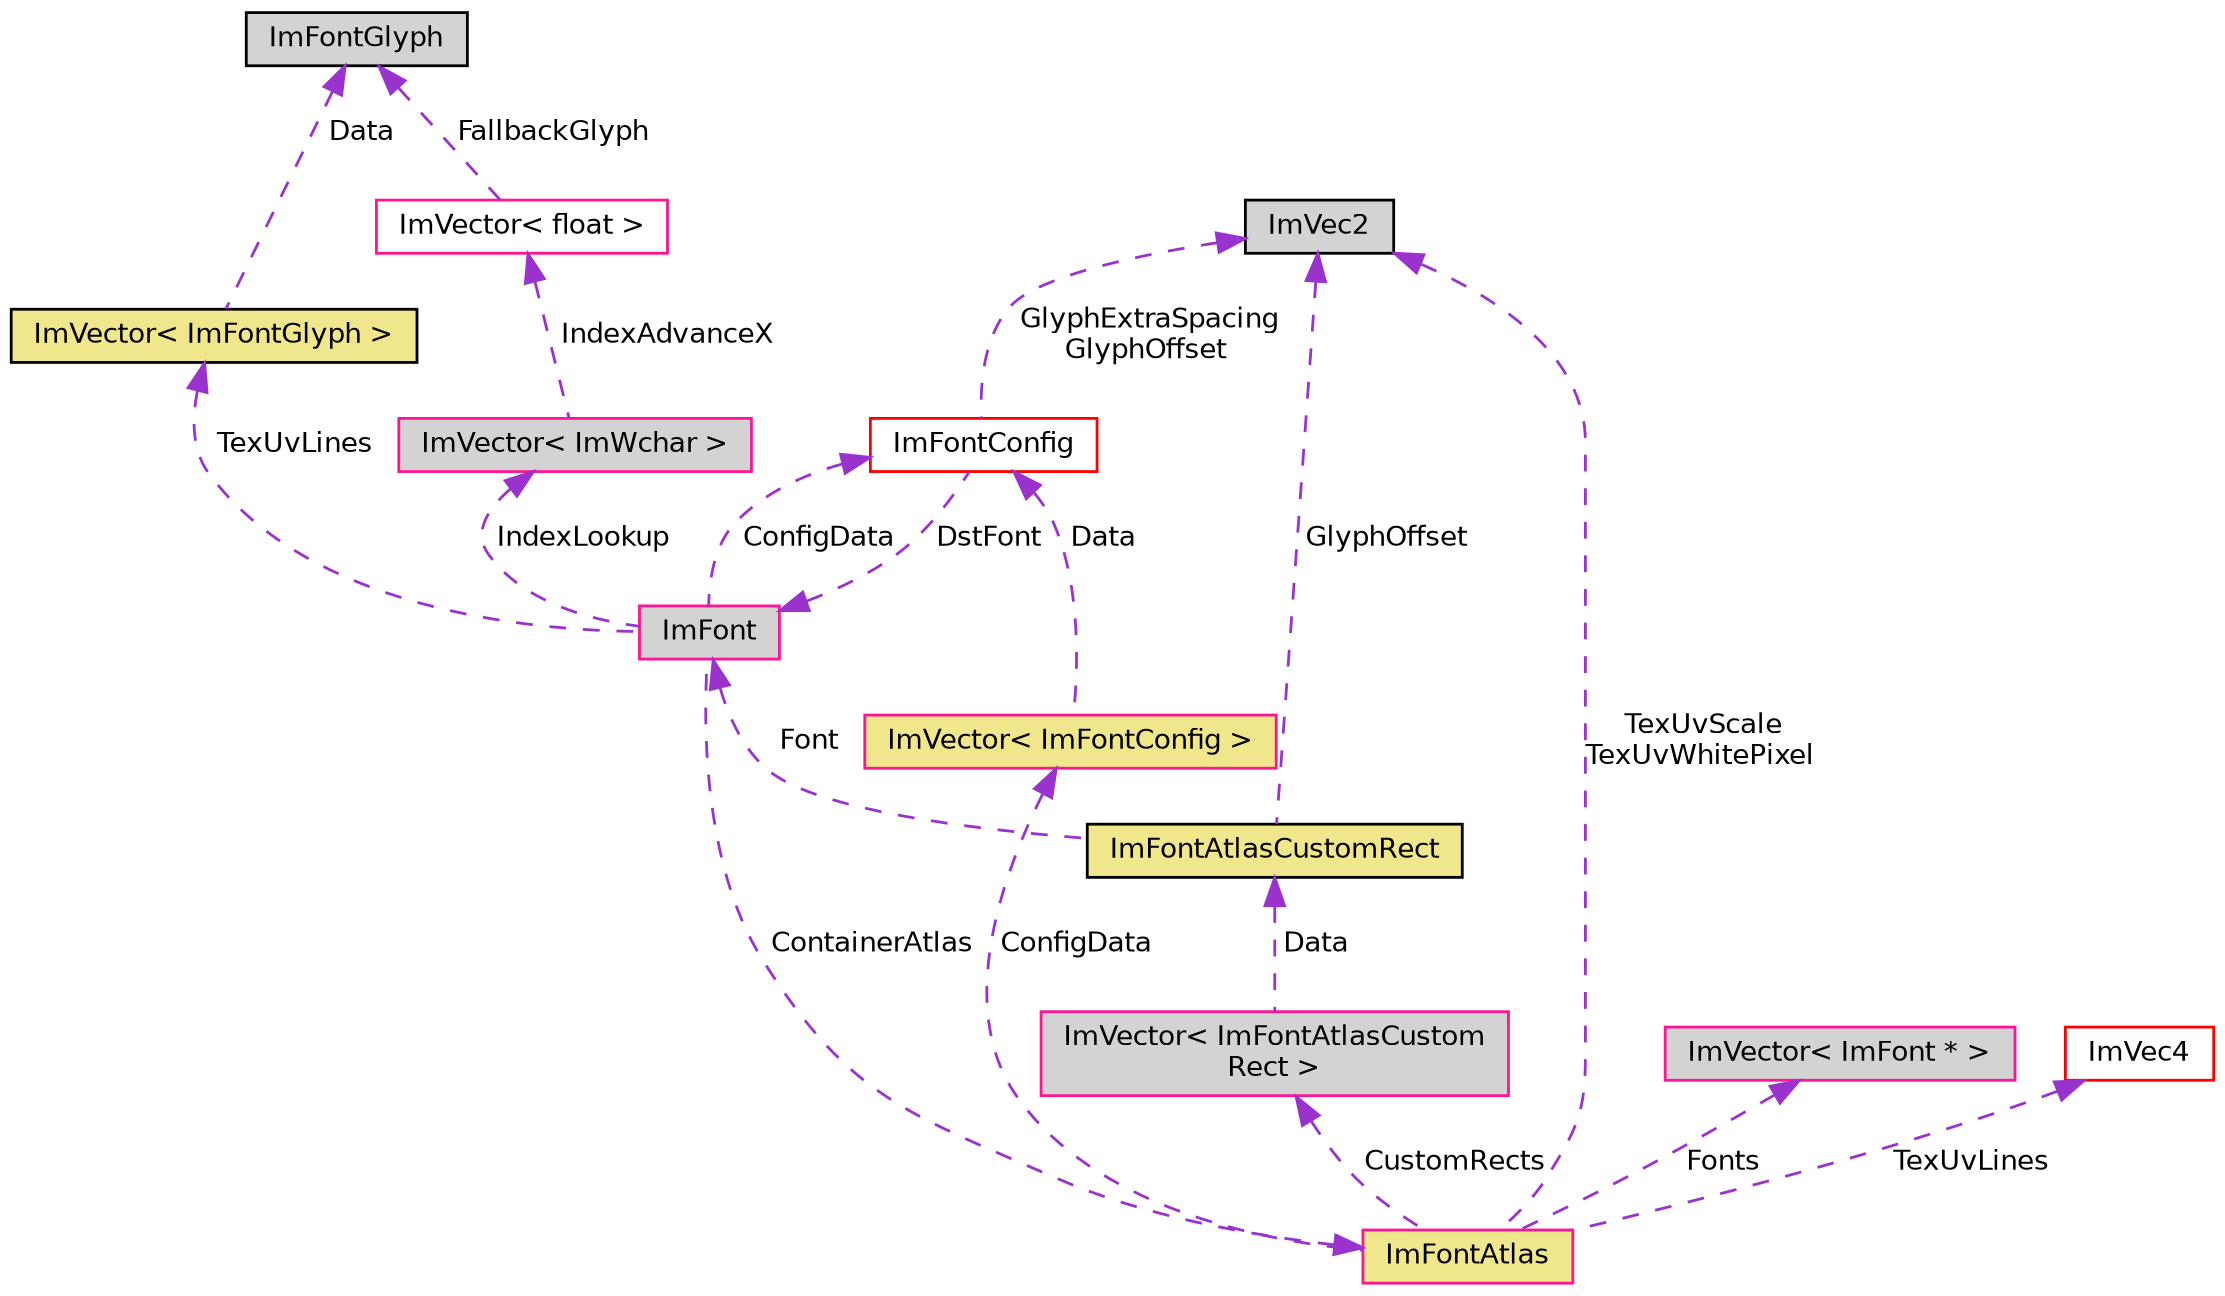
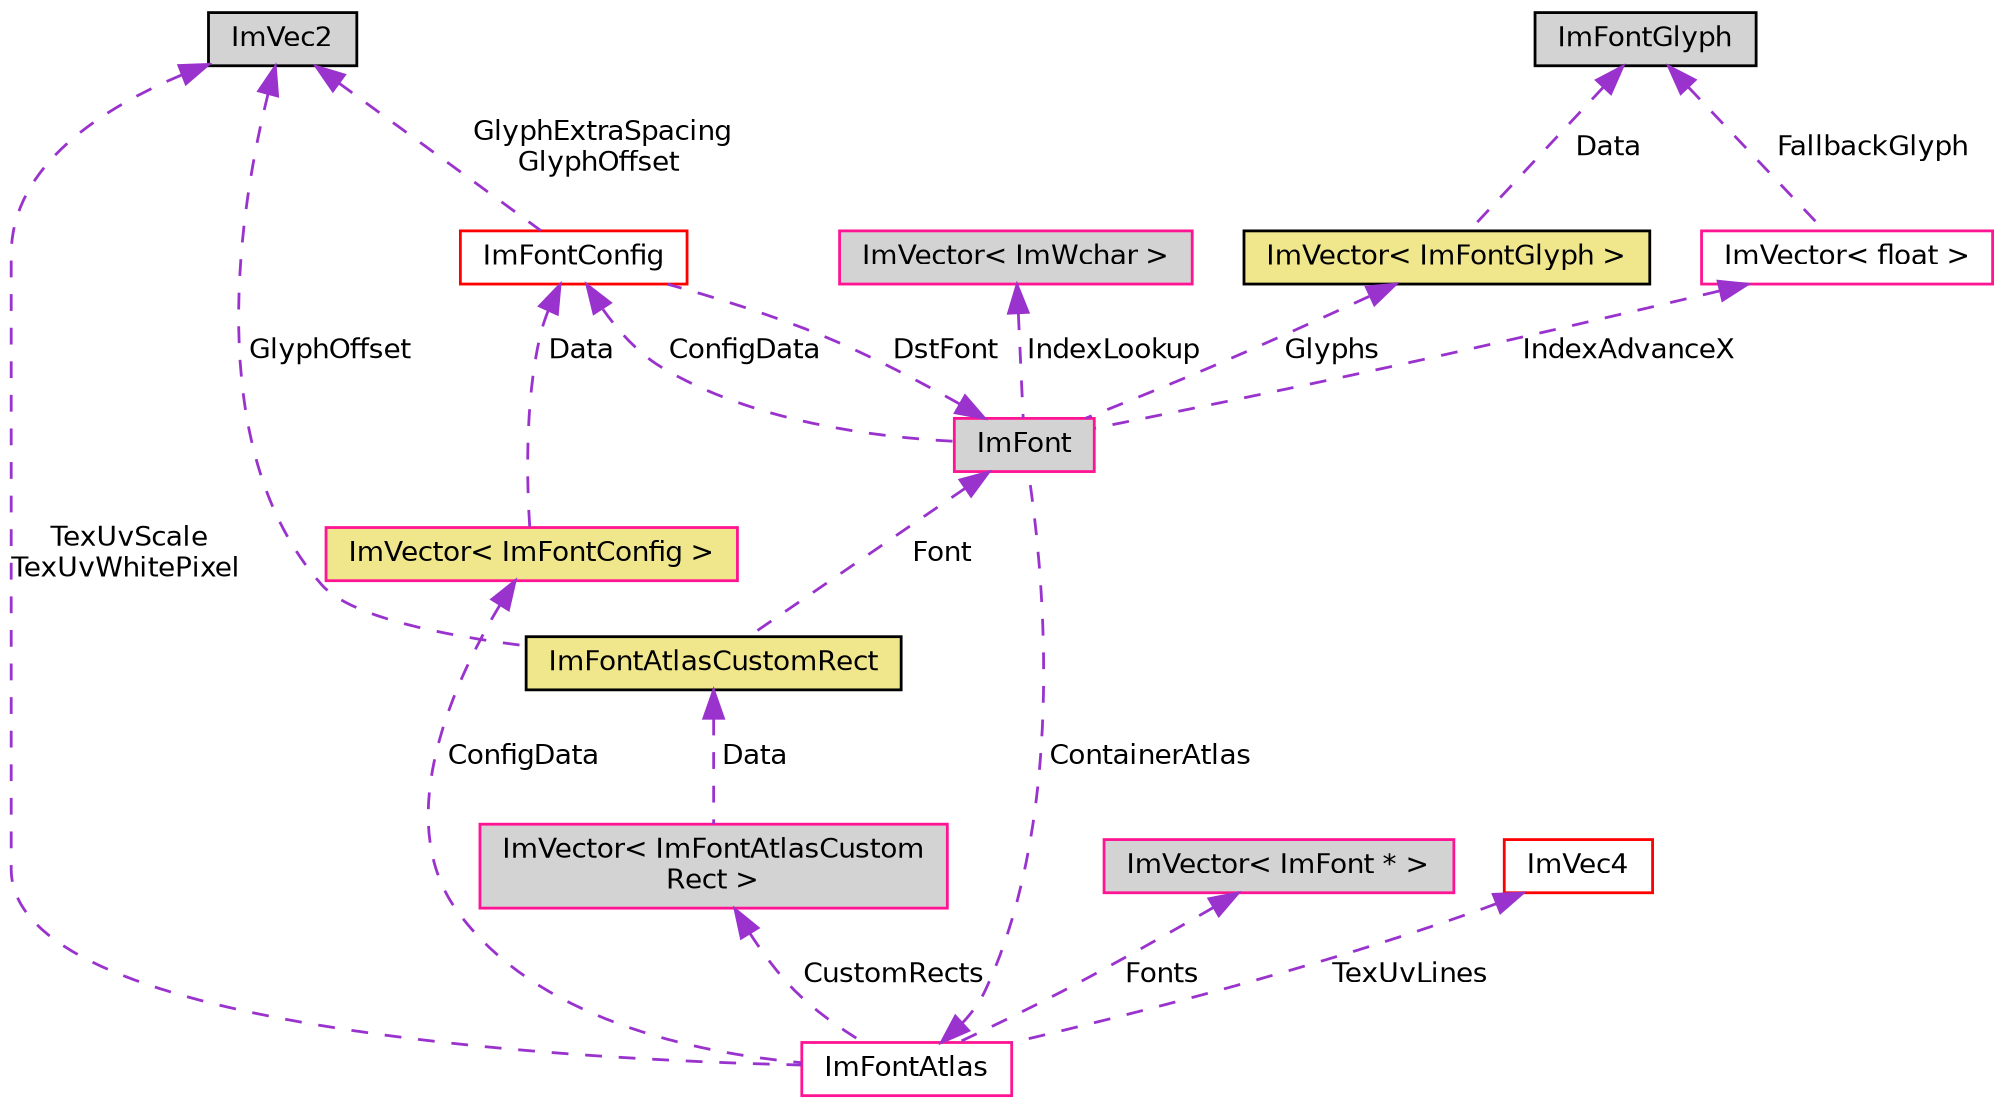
(552, 350) -> (1408, 363)
(291, 445) -> (1328, 351)
(1468, 1257) -> (907, 1069)
